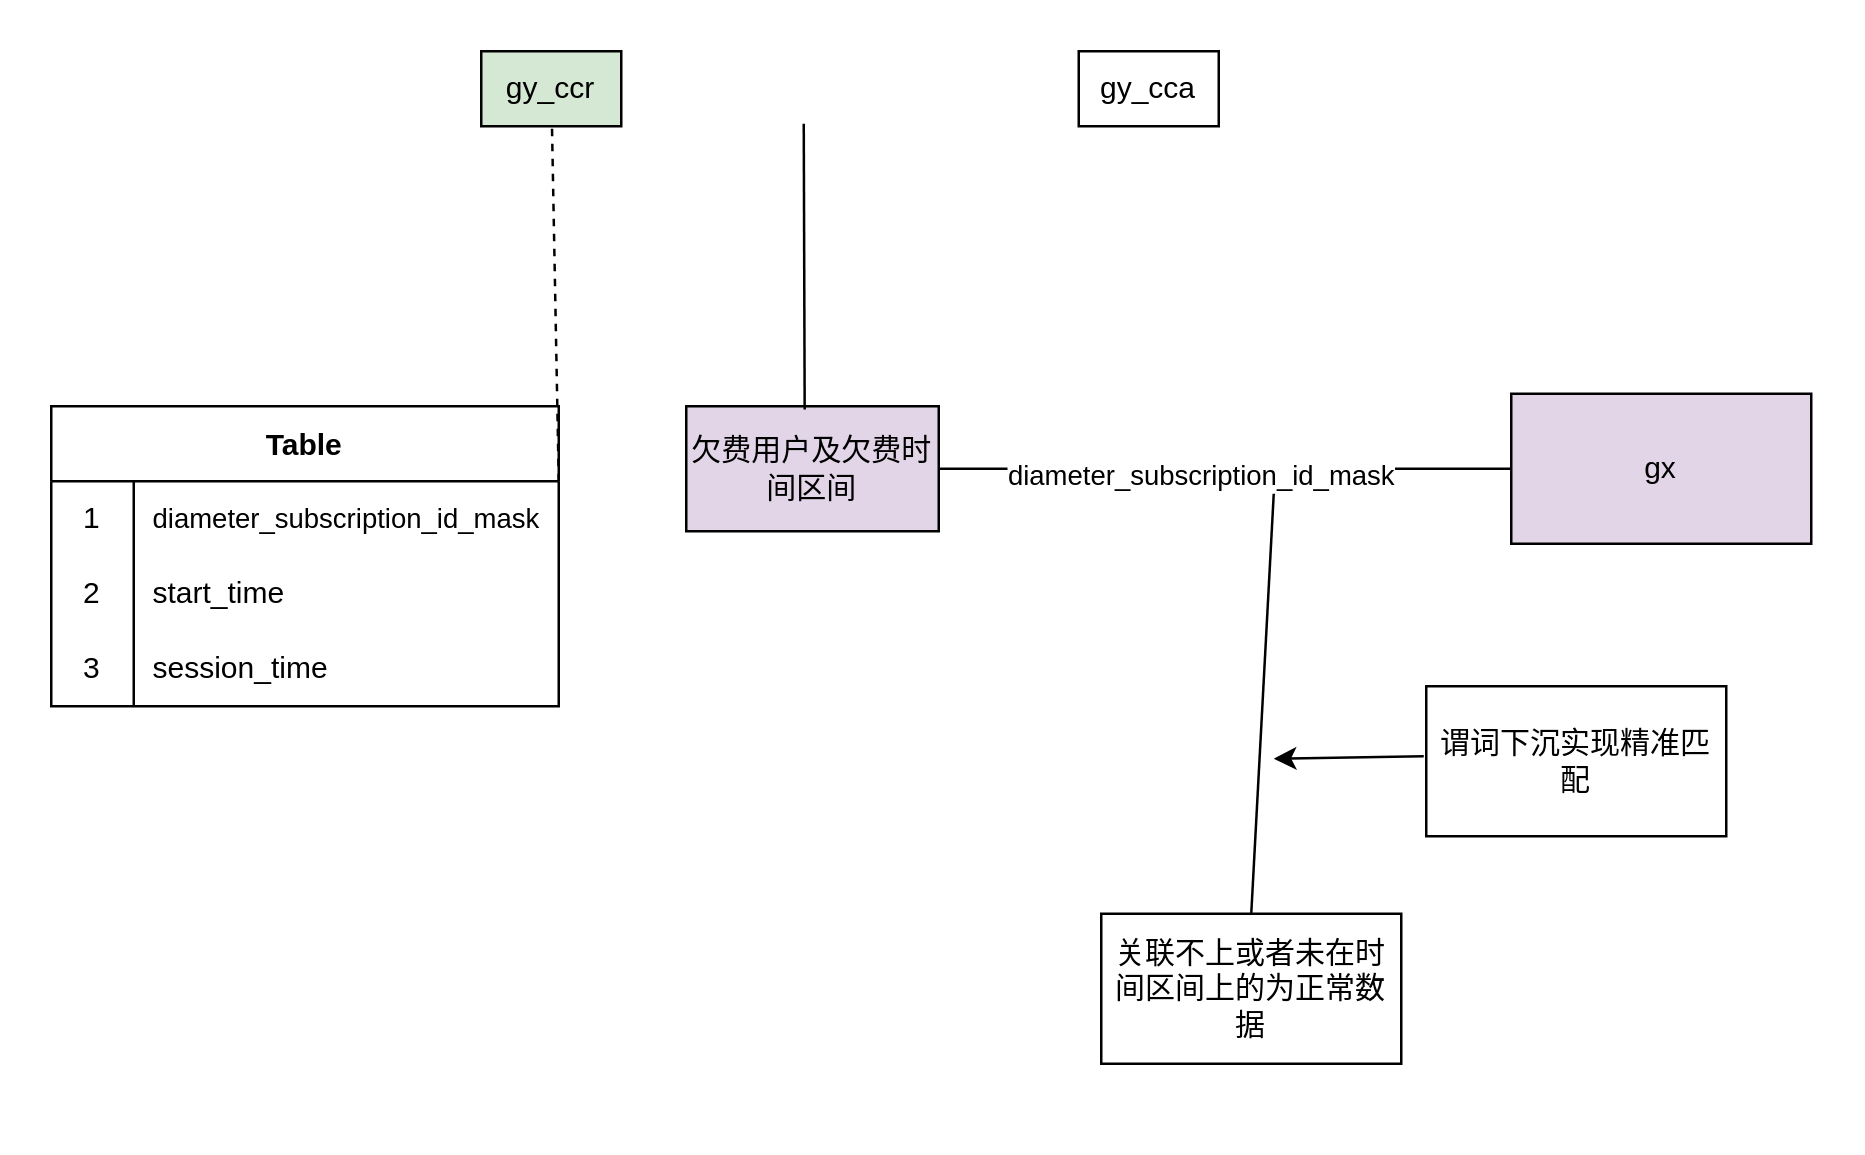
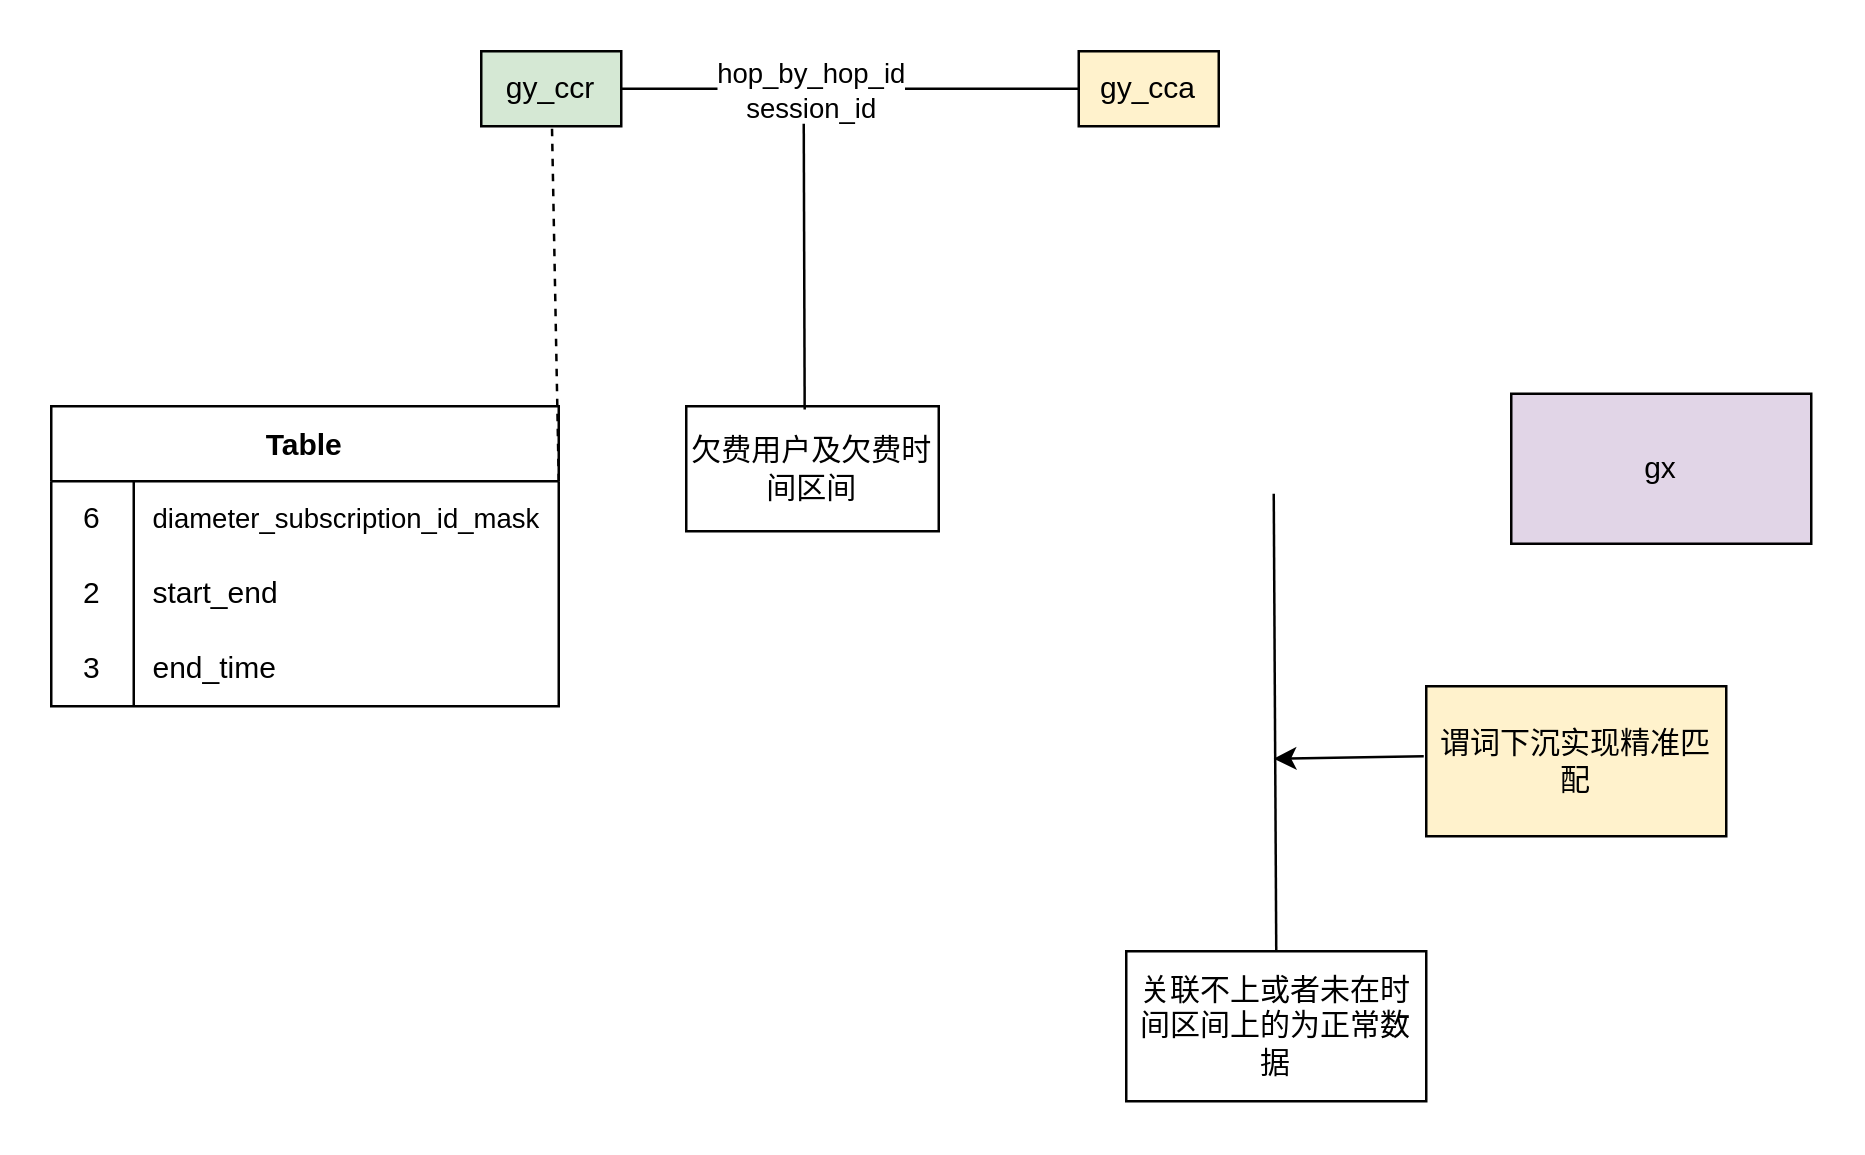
none -> (990, 89)
(1149, 89) -> (1149, 89)
(813, 469) -> (813, 469)
(1420, 469) -> none
(93, 519) -> (93, 519)
(234, 594) -> (229, 594)
(247, 669) -> (217, 669)
(1576, 761) -> (1576, 761)
(1251, 989) -> (1276, 1026)
